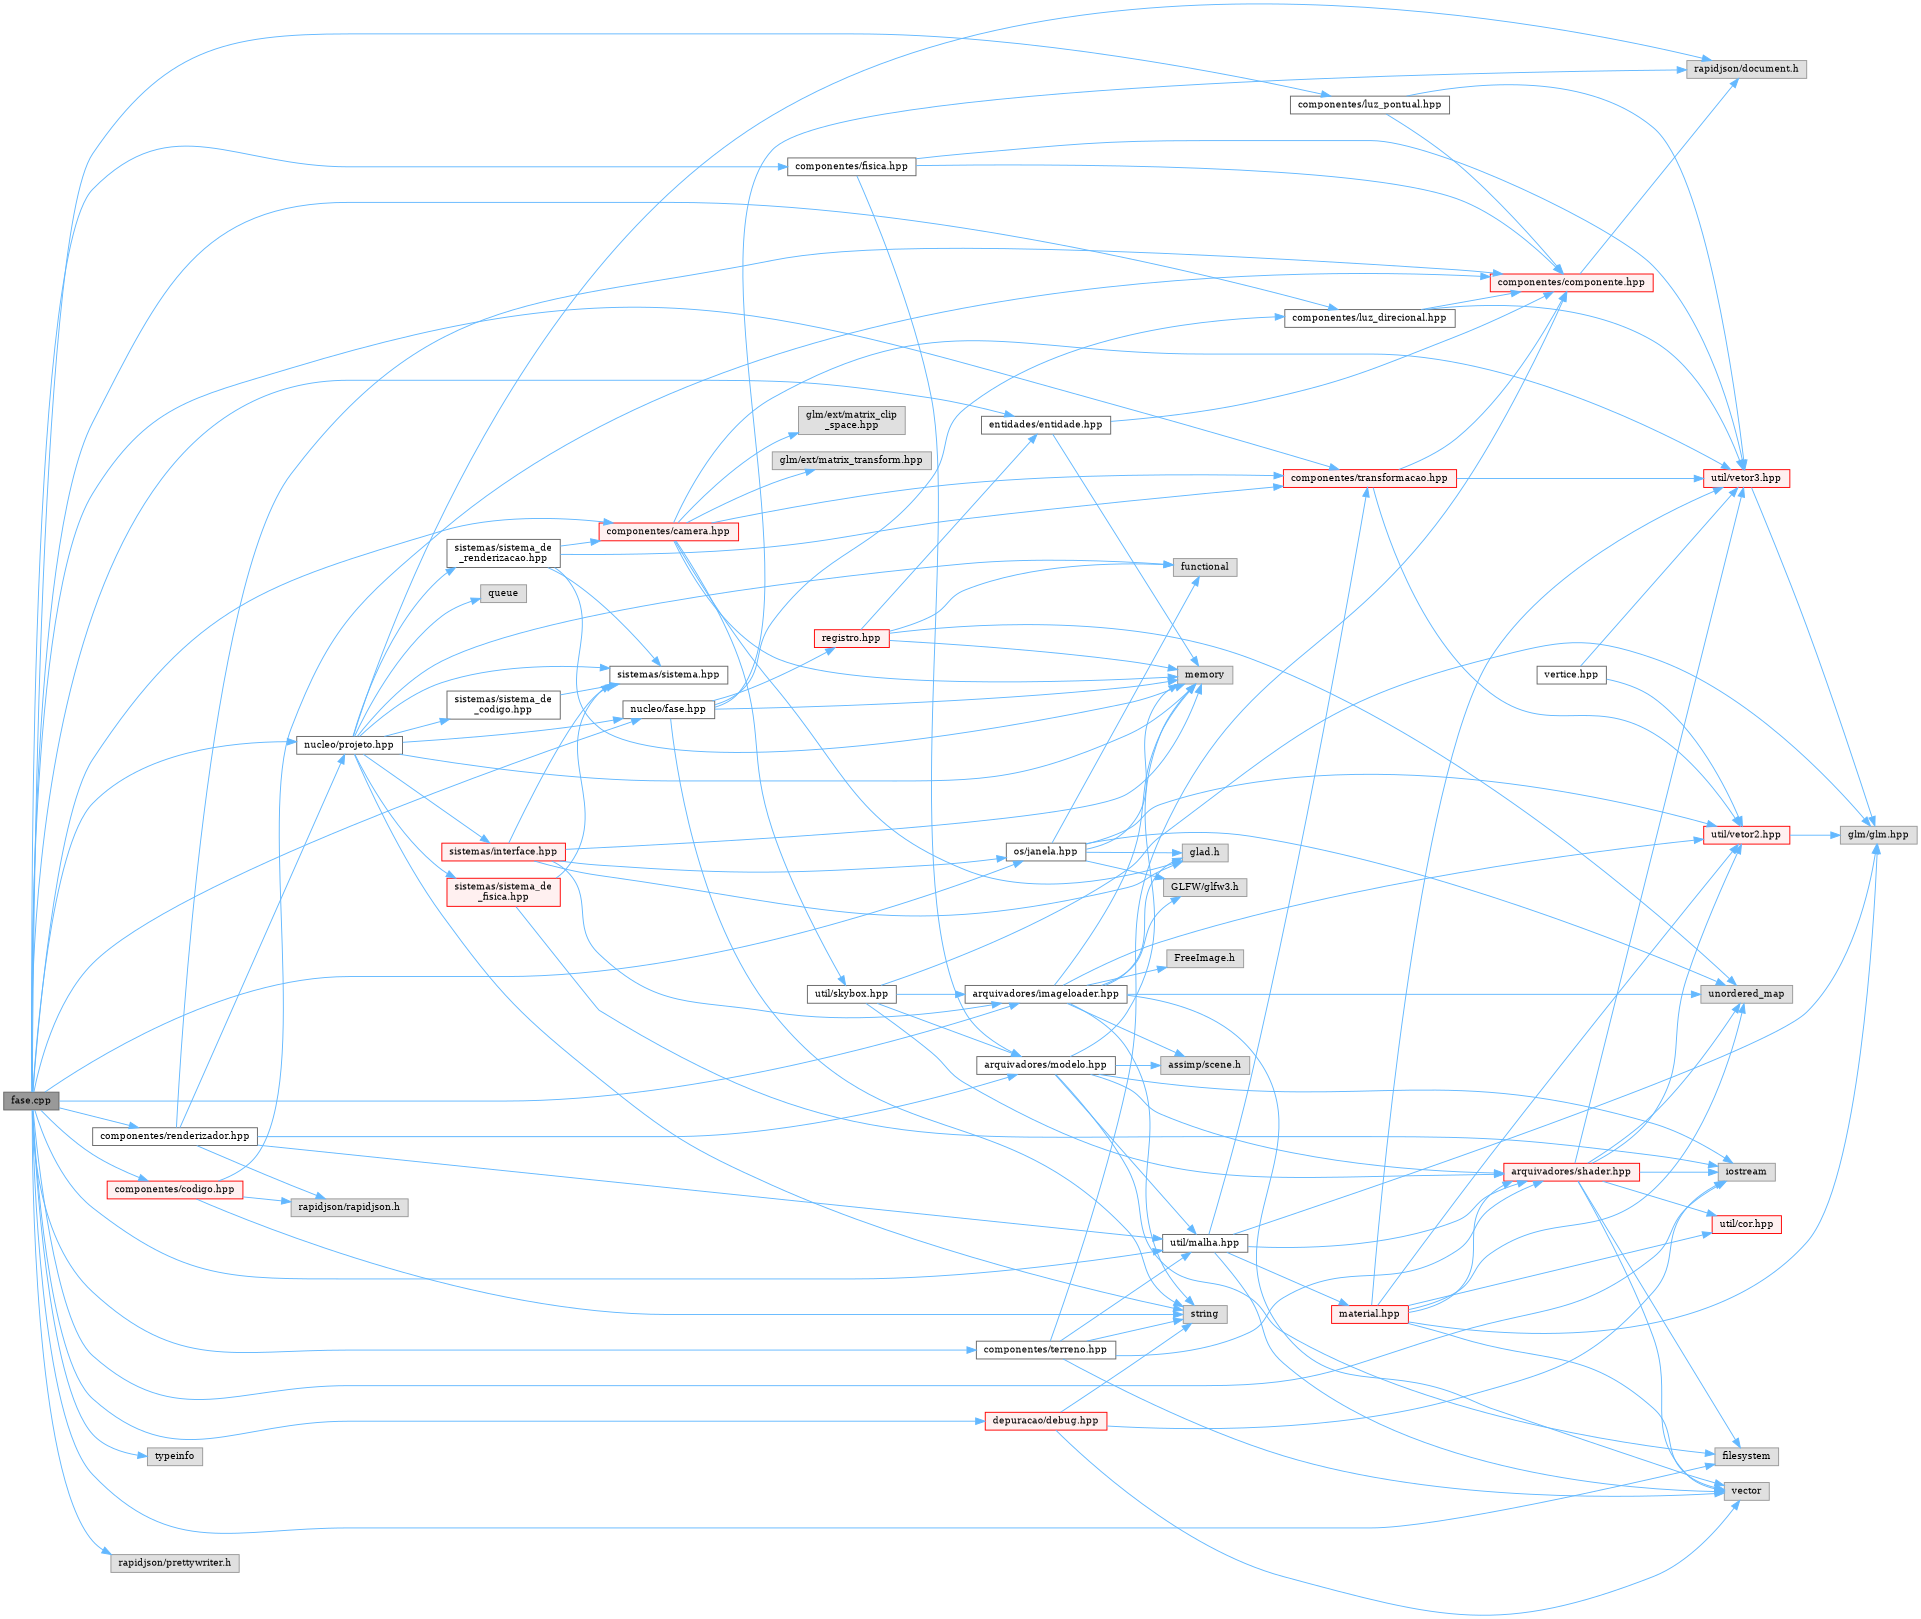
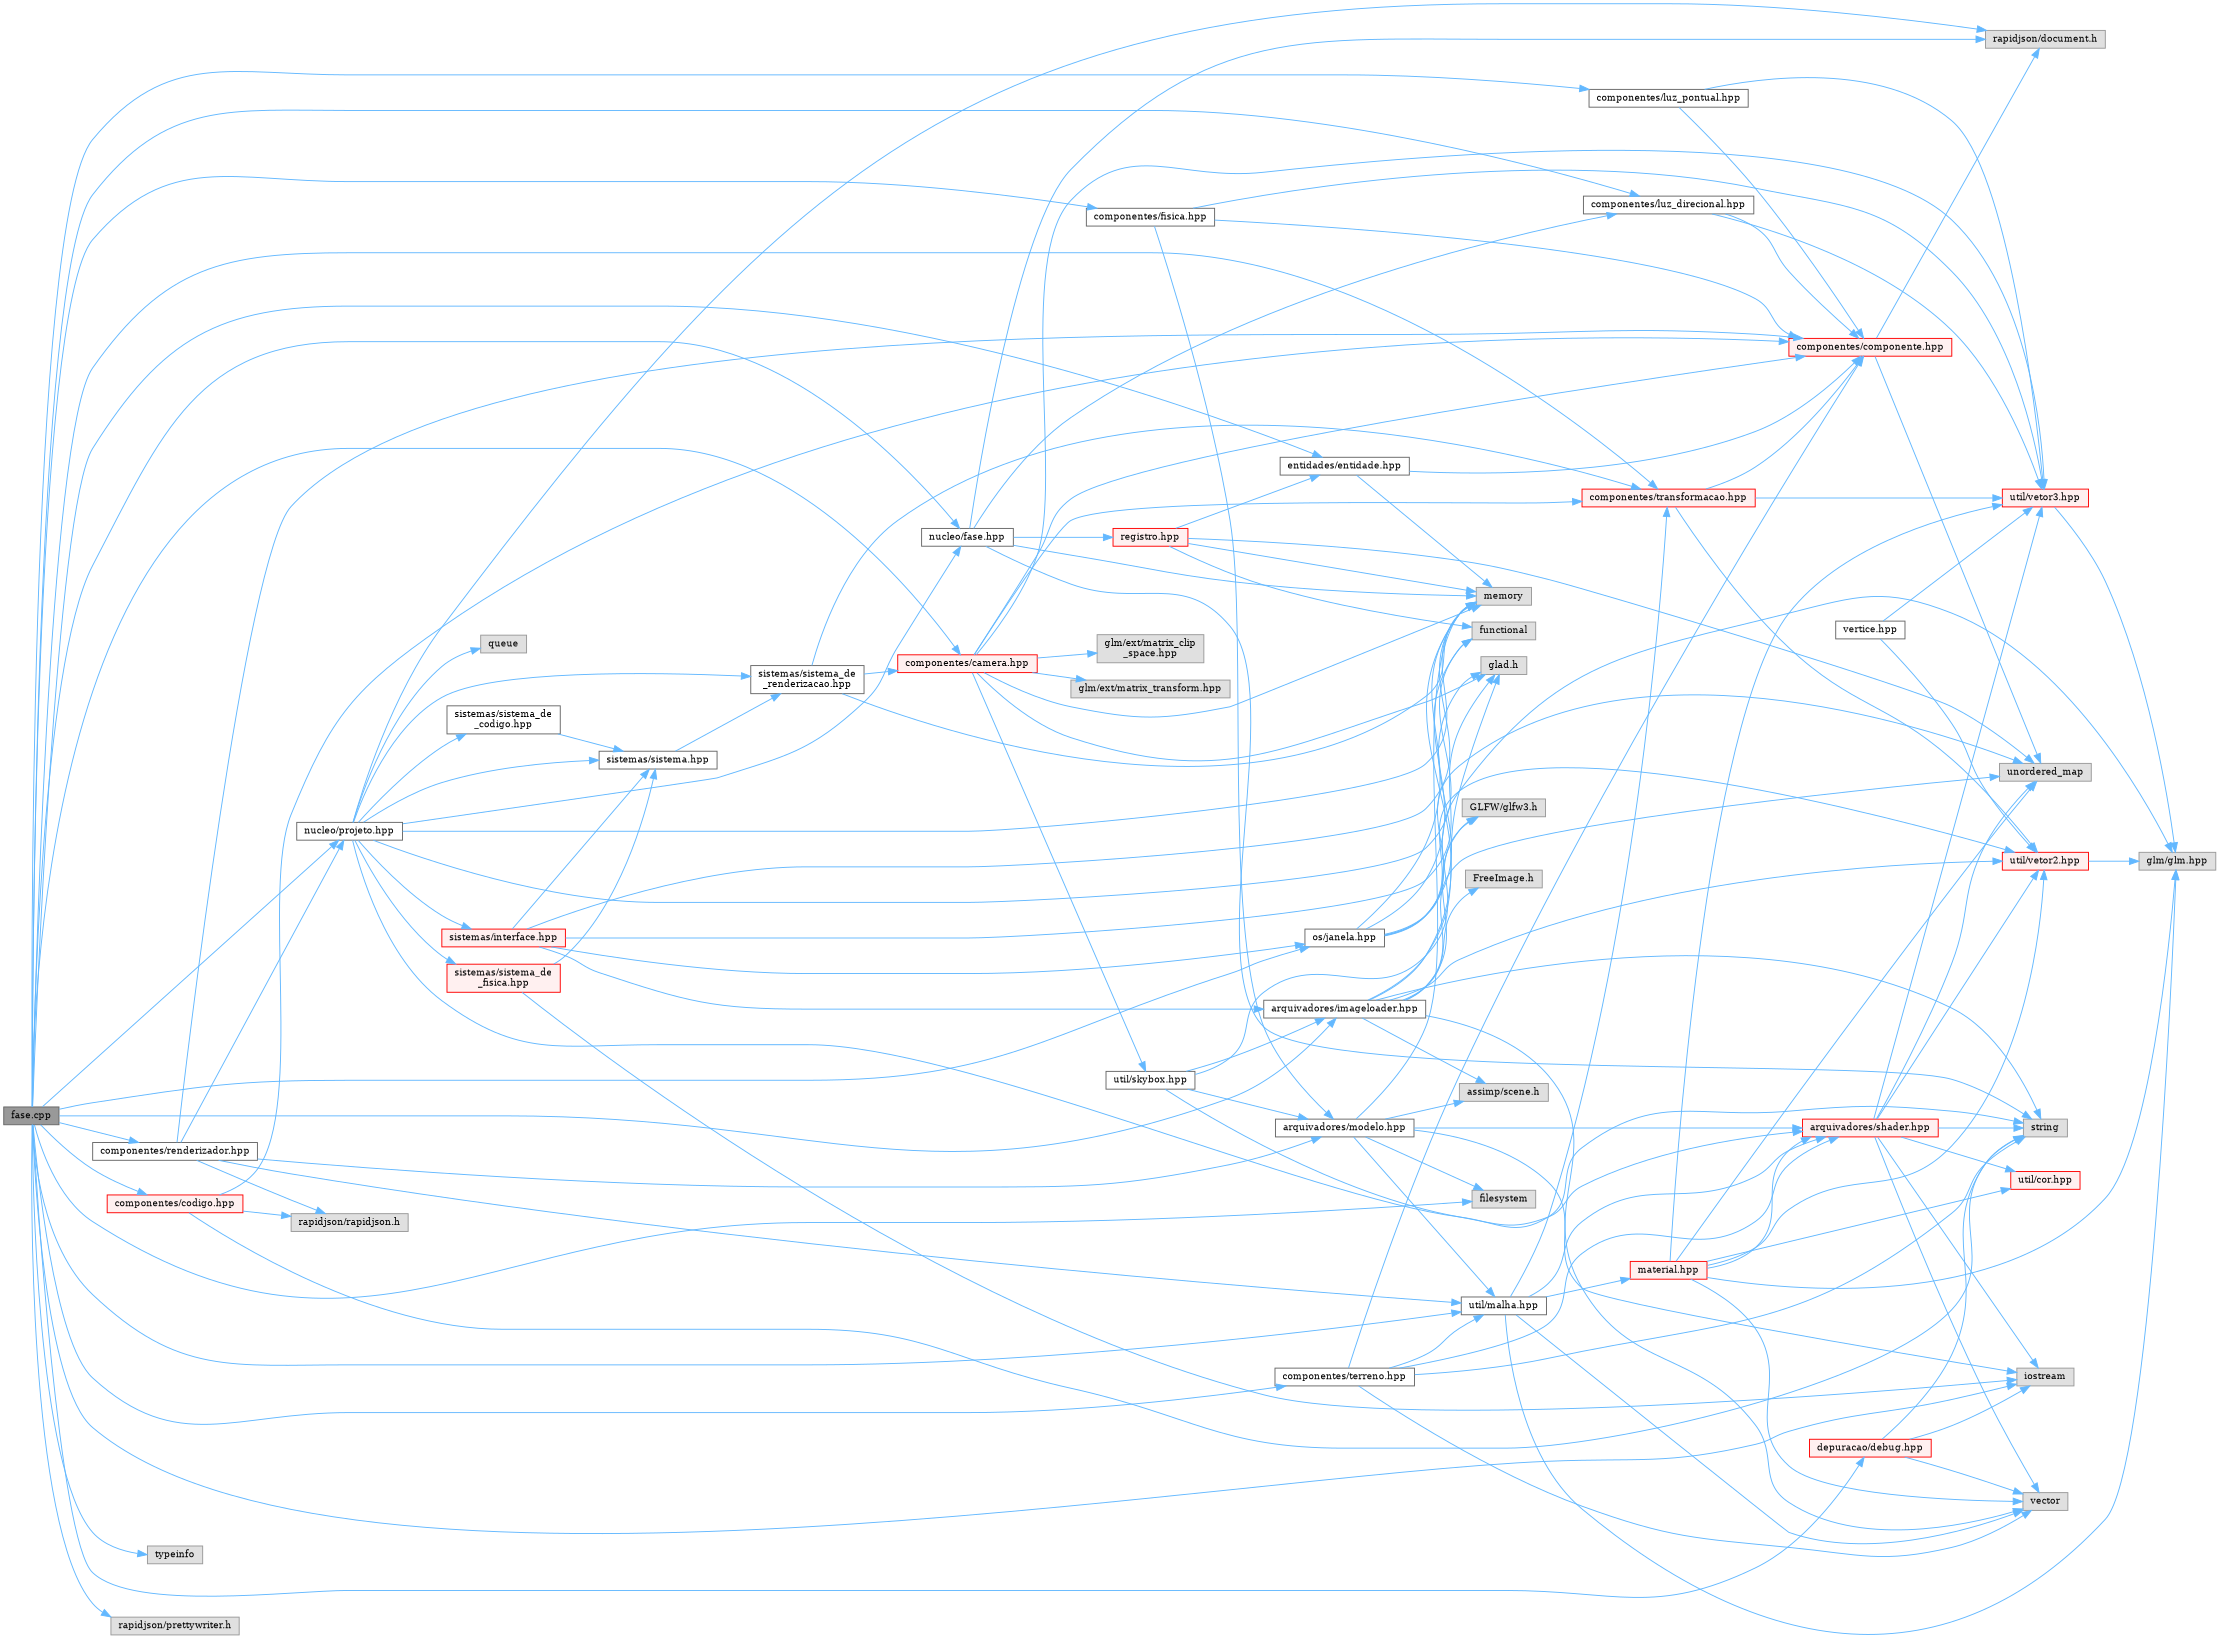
none -> (1317, 435)
none -> (1956, 555)
(603, 606) -> (724, 725)
(1657, 1311) -> (1976, 1128)
